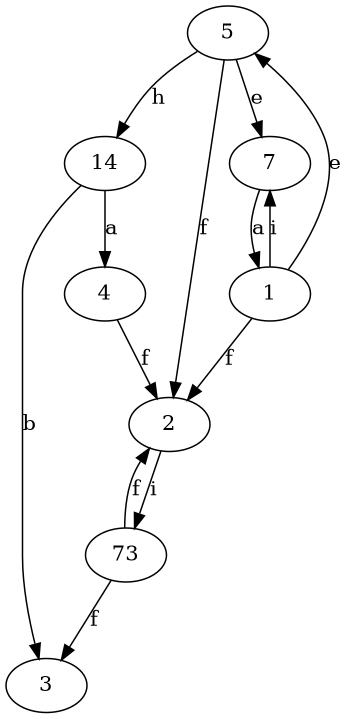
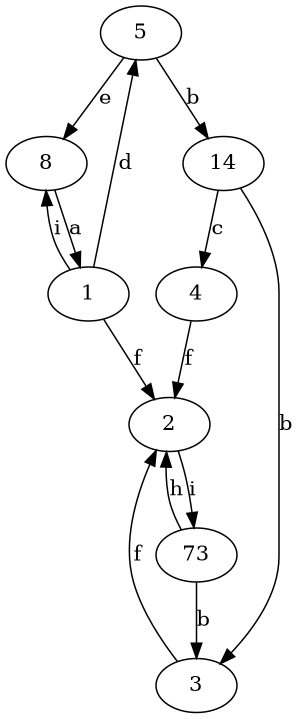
(159, 98) -> (194, 98)
(270, 164) -> (46, 164)
(335, 164) -> (126, 164)
(200, 221) -> (131, 568)
(112, 229) -> (218, 229)
(136, 490) -> (177, 490)
(94, 620) -> (204, 620)
